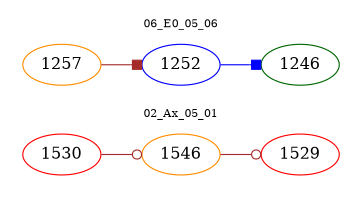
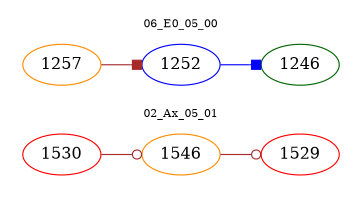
(181, 24) -> (181, 24)
